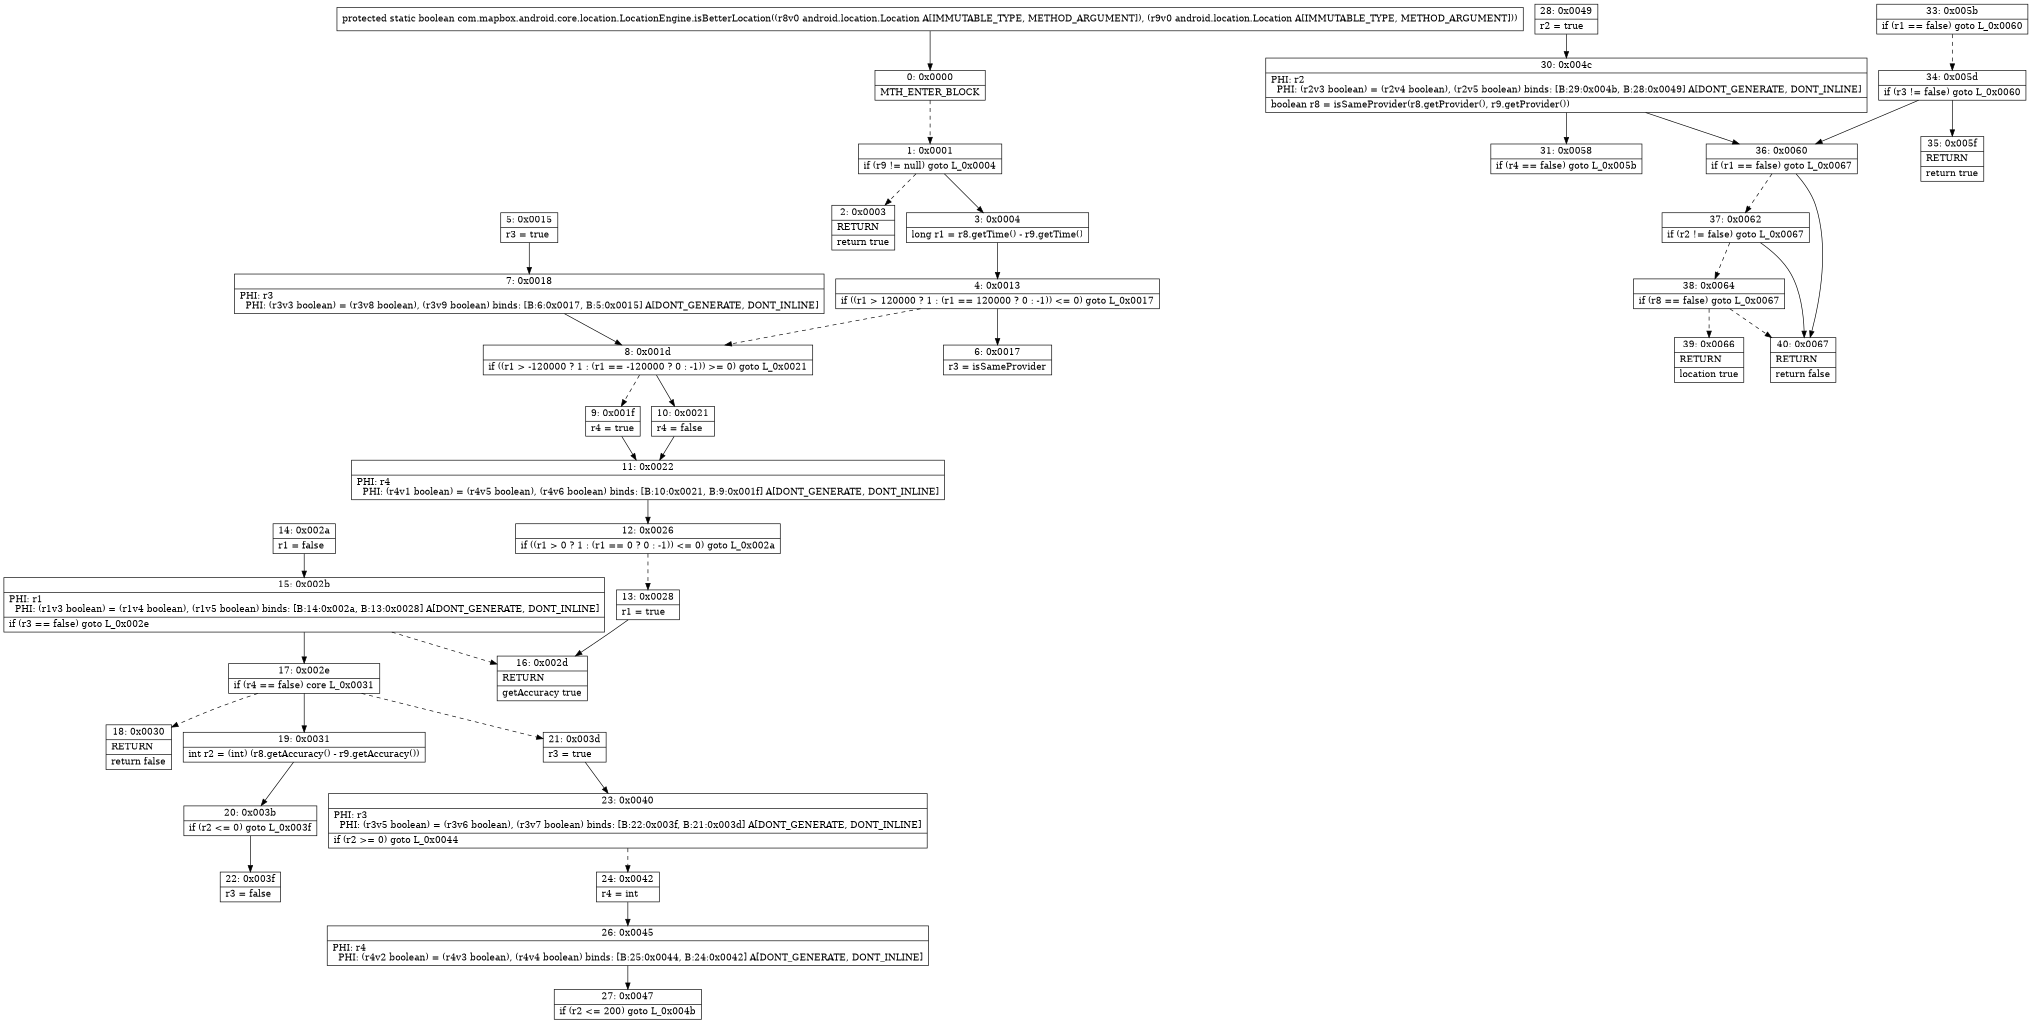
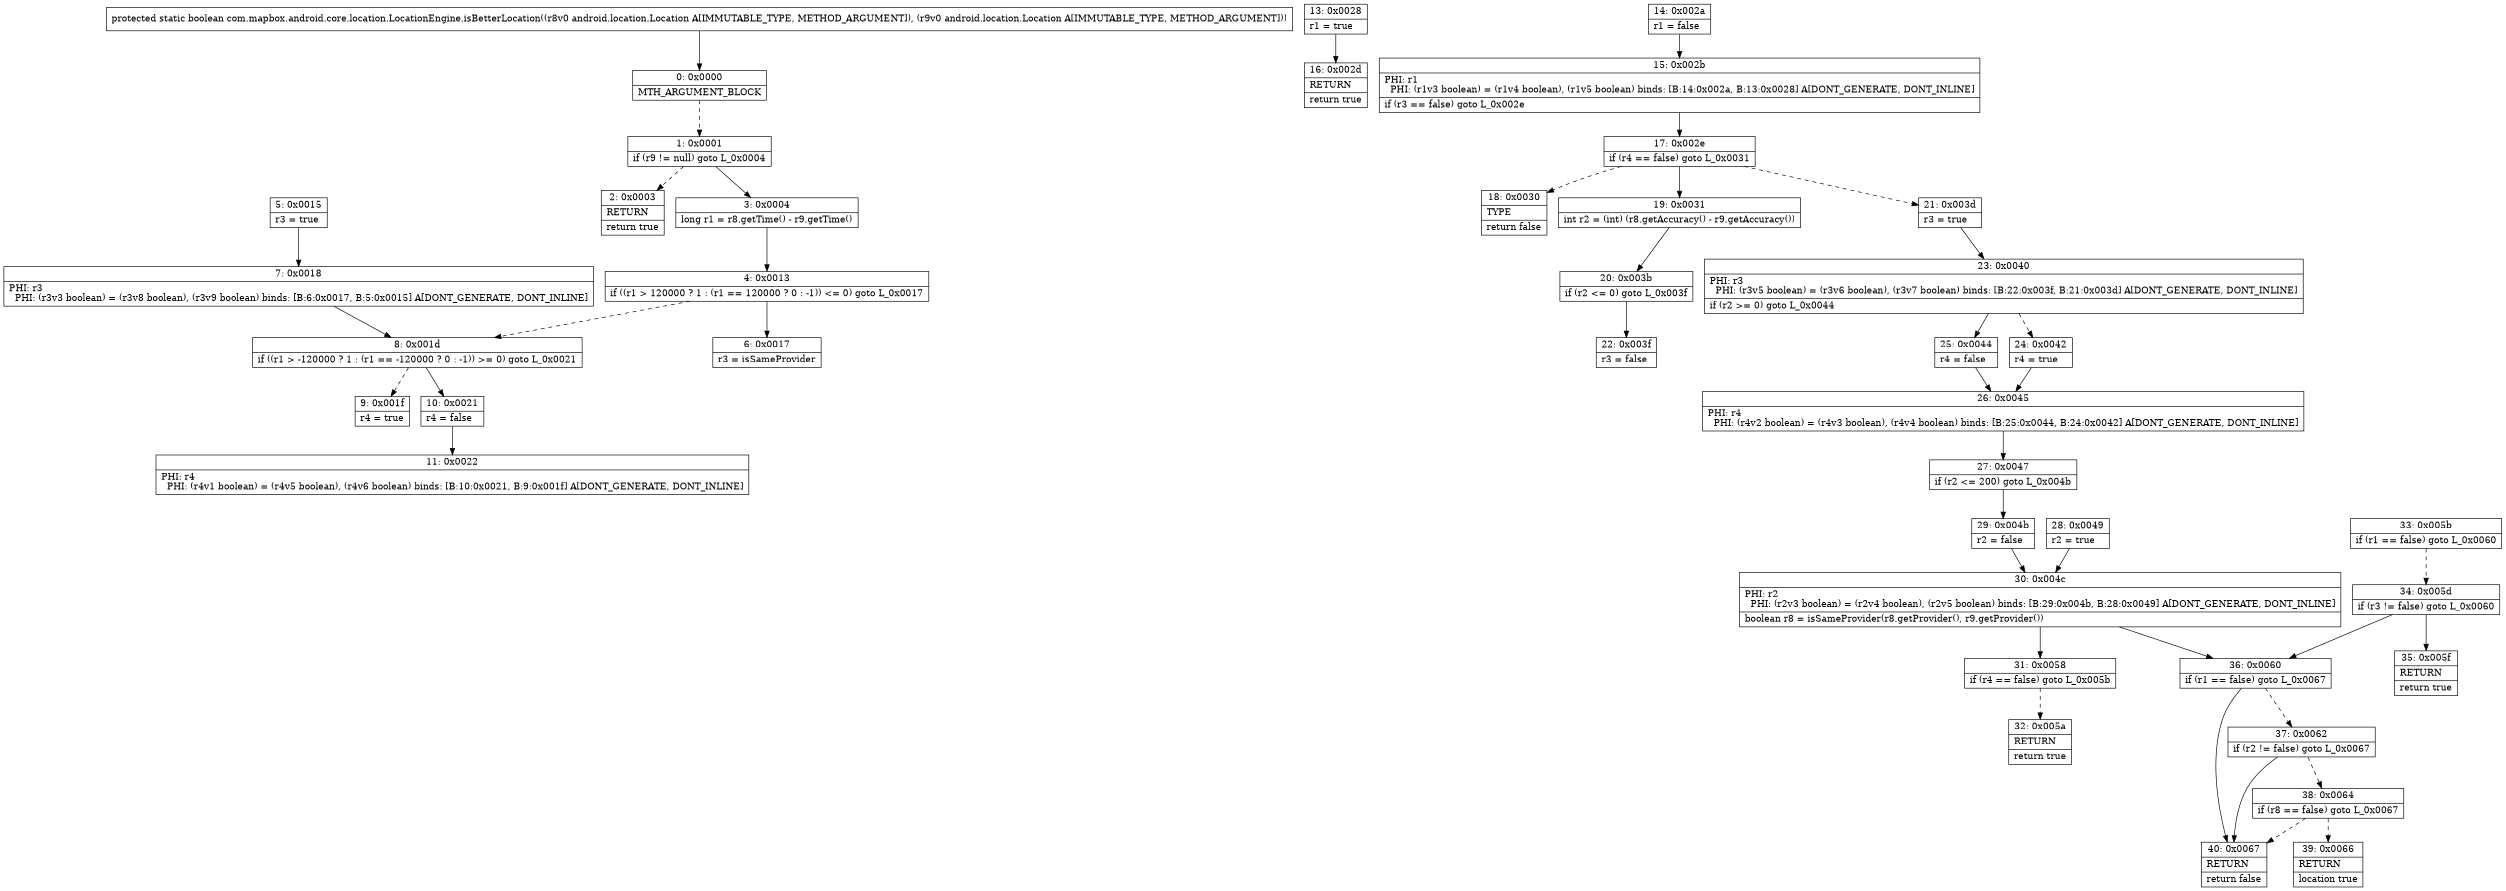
(930, 92) -> (700, 92)
none -> (1966, 353)
(627, 445) -> none
none -> (2003, 533)
(648, 539) -> none
(441, 647) -> none
(304, 686) -> (1680, 159)
(542, 693) -> (1336, 100)
none -> (2040, 742)
(132, 747) -> (1499, 212)
(620, 894) -> (2036, 360)
